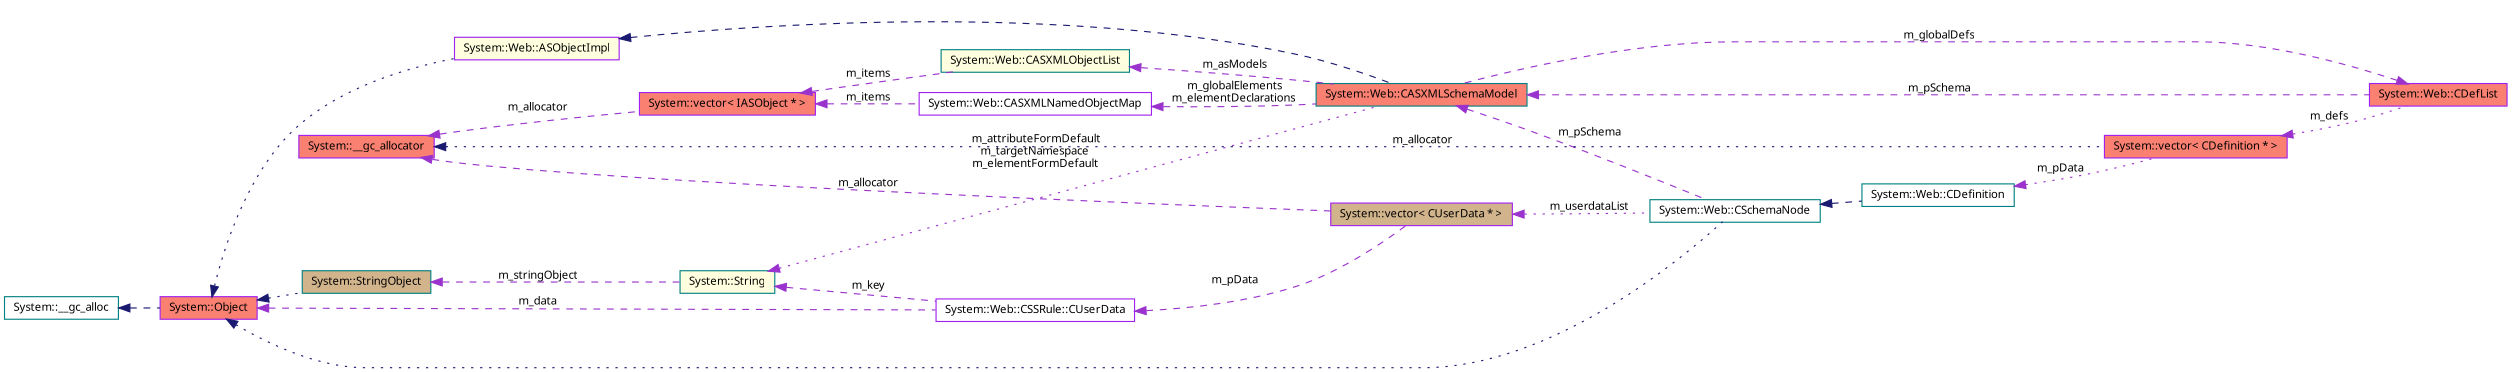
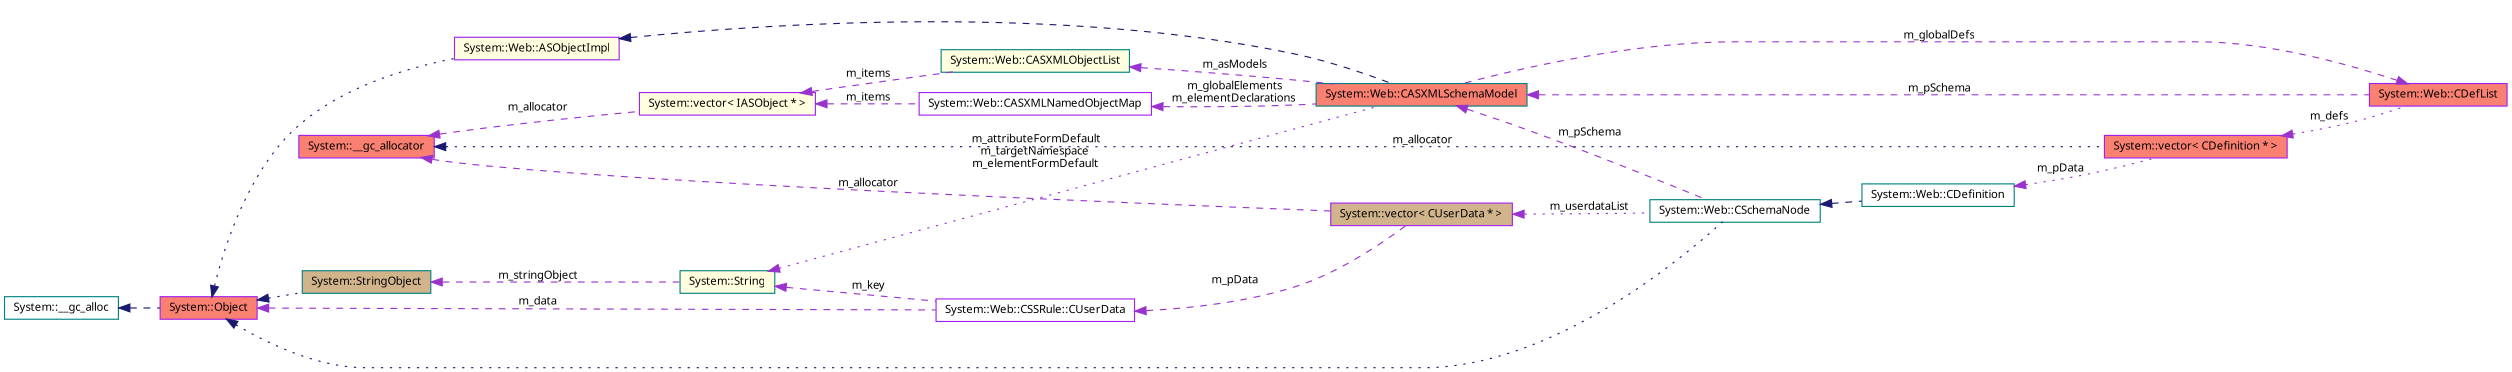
(727, 104) -> (727, 104)
